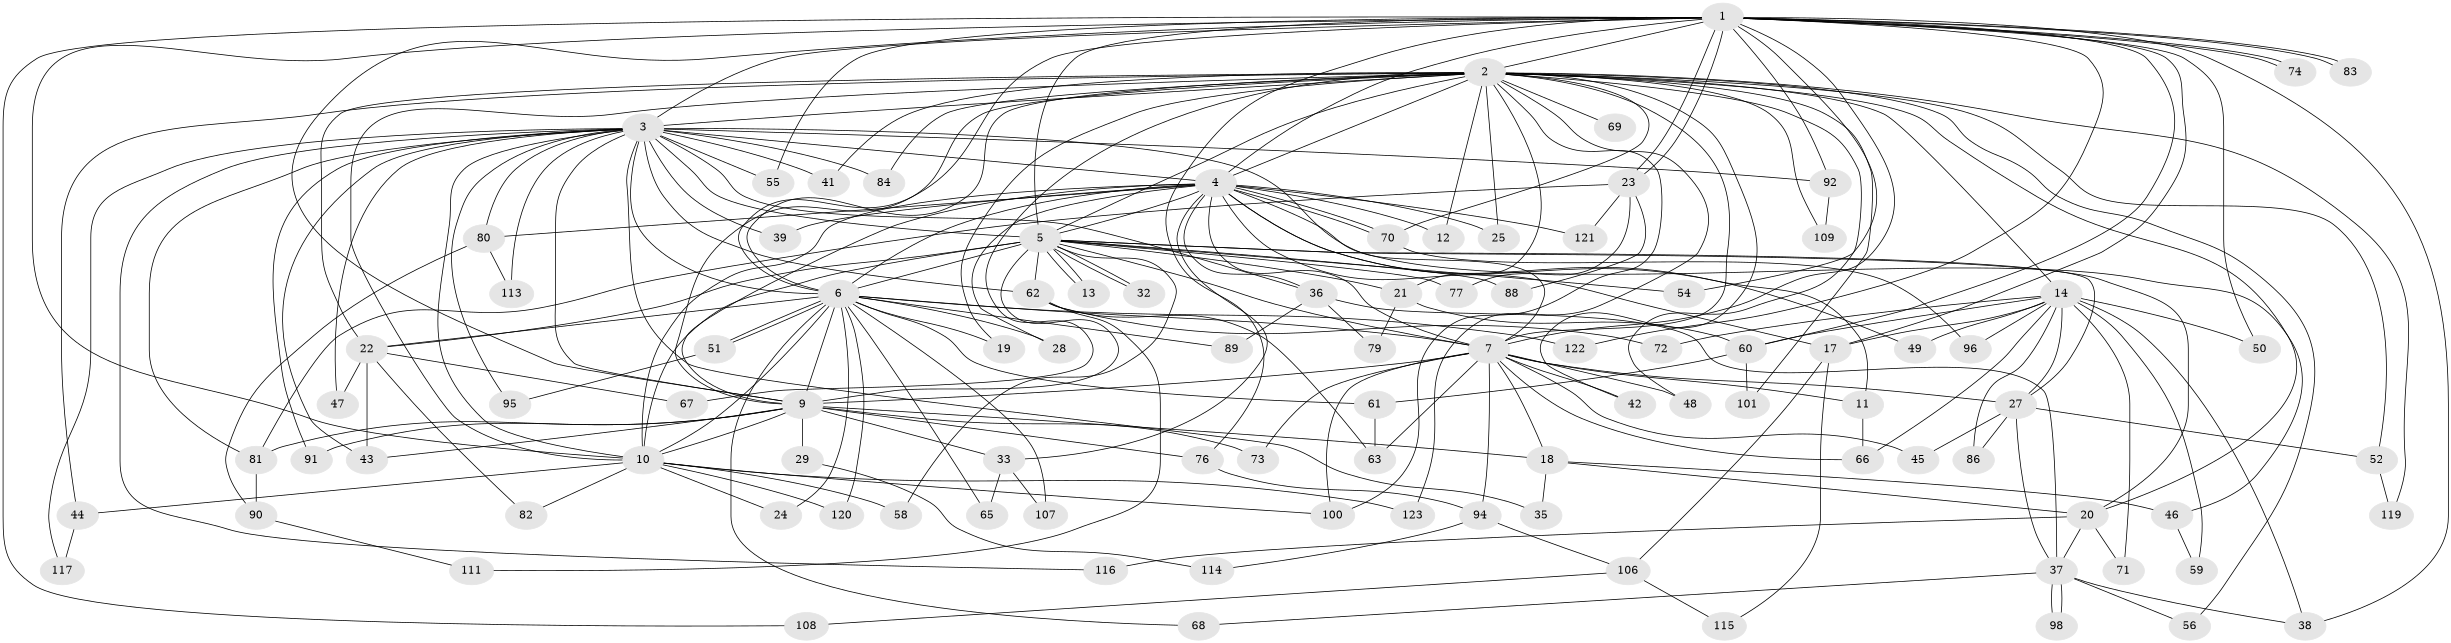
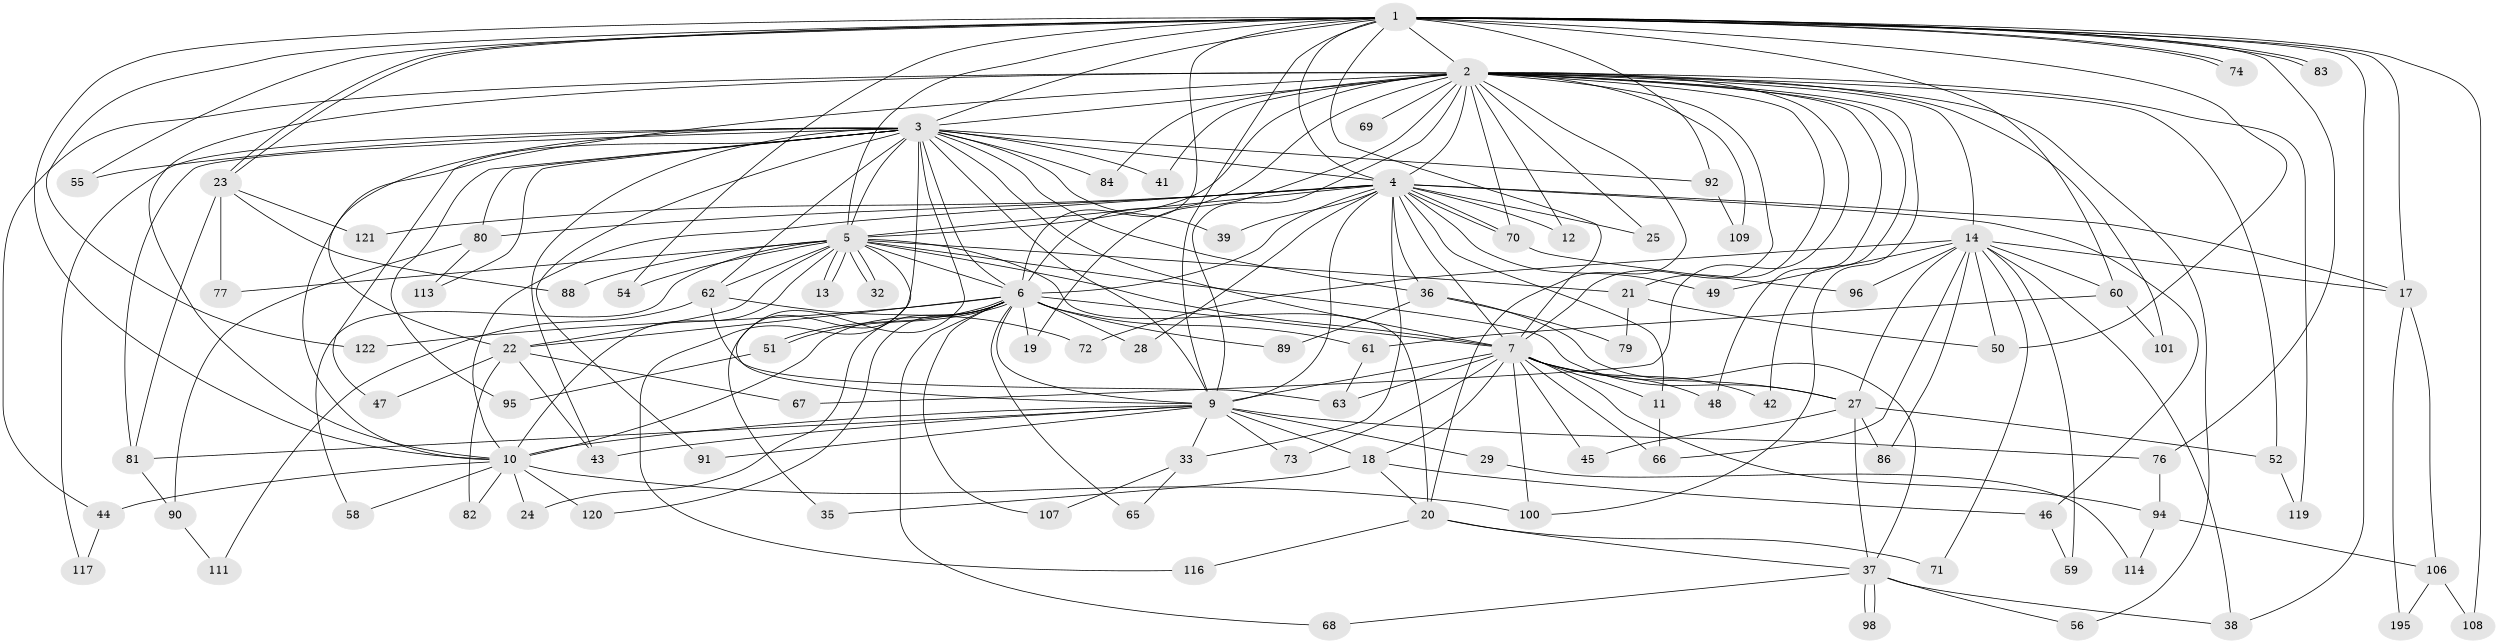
(1573, 323) -> (1804, 326)
(1413, 516) -> none
(1724, 626) -> (2401, 626)
